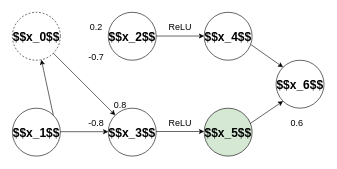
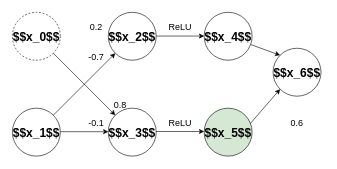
(300, 84) -> (297, 72)
(48, 89) -> (111, 57)
(96, 120) -> (96, 120)
